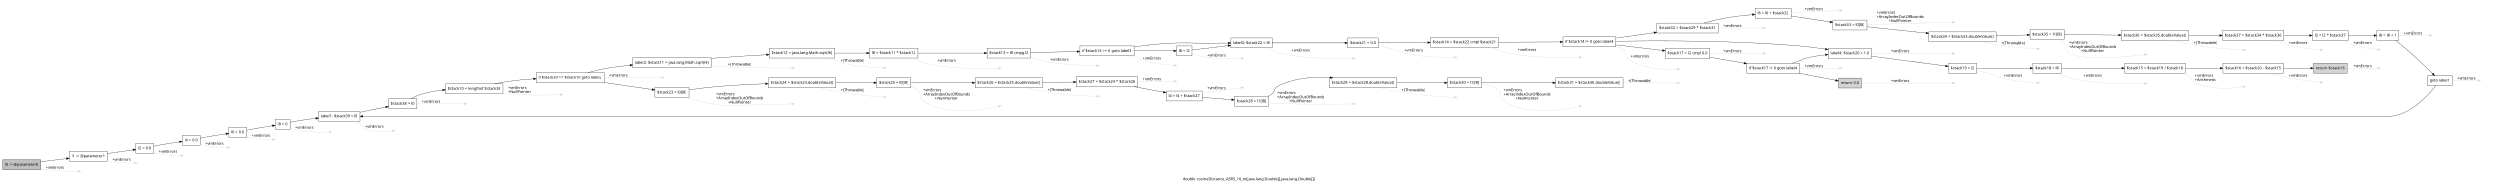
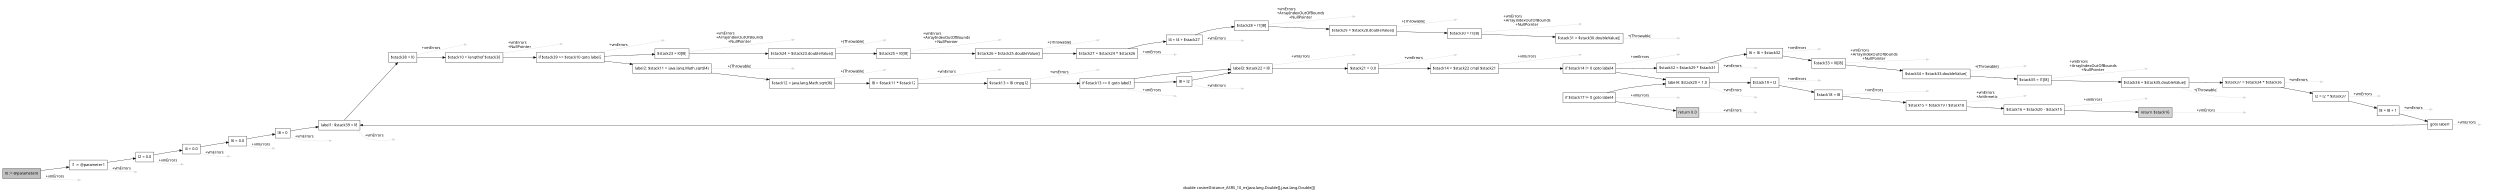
(1688, 53) -> none
